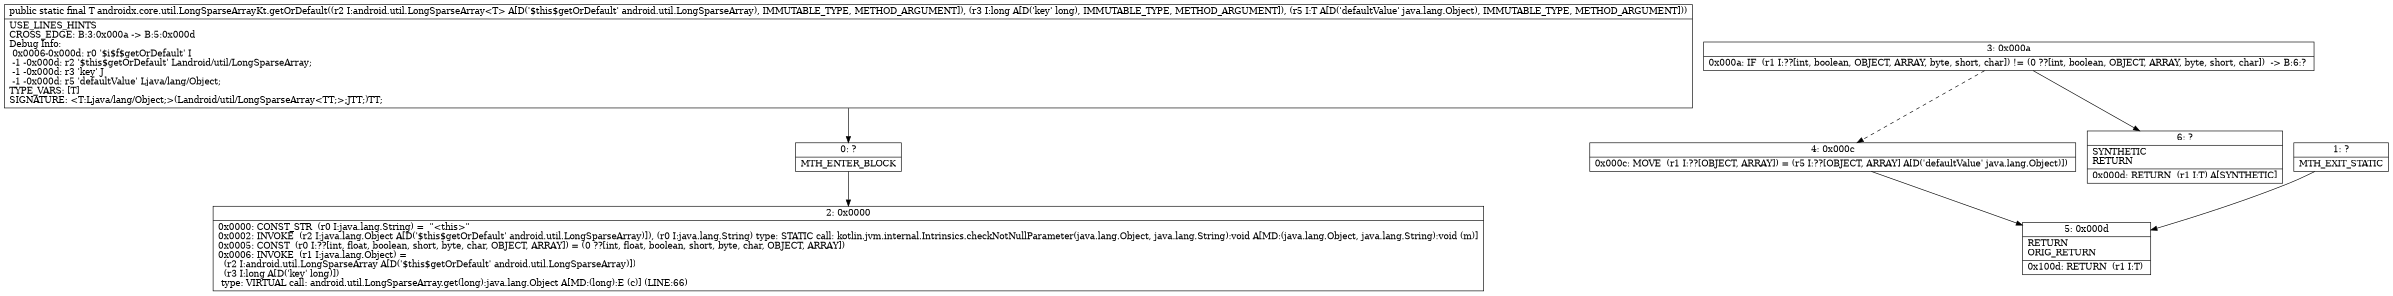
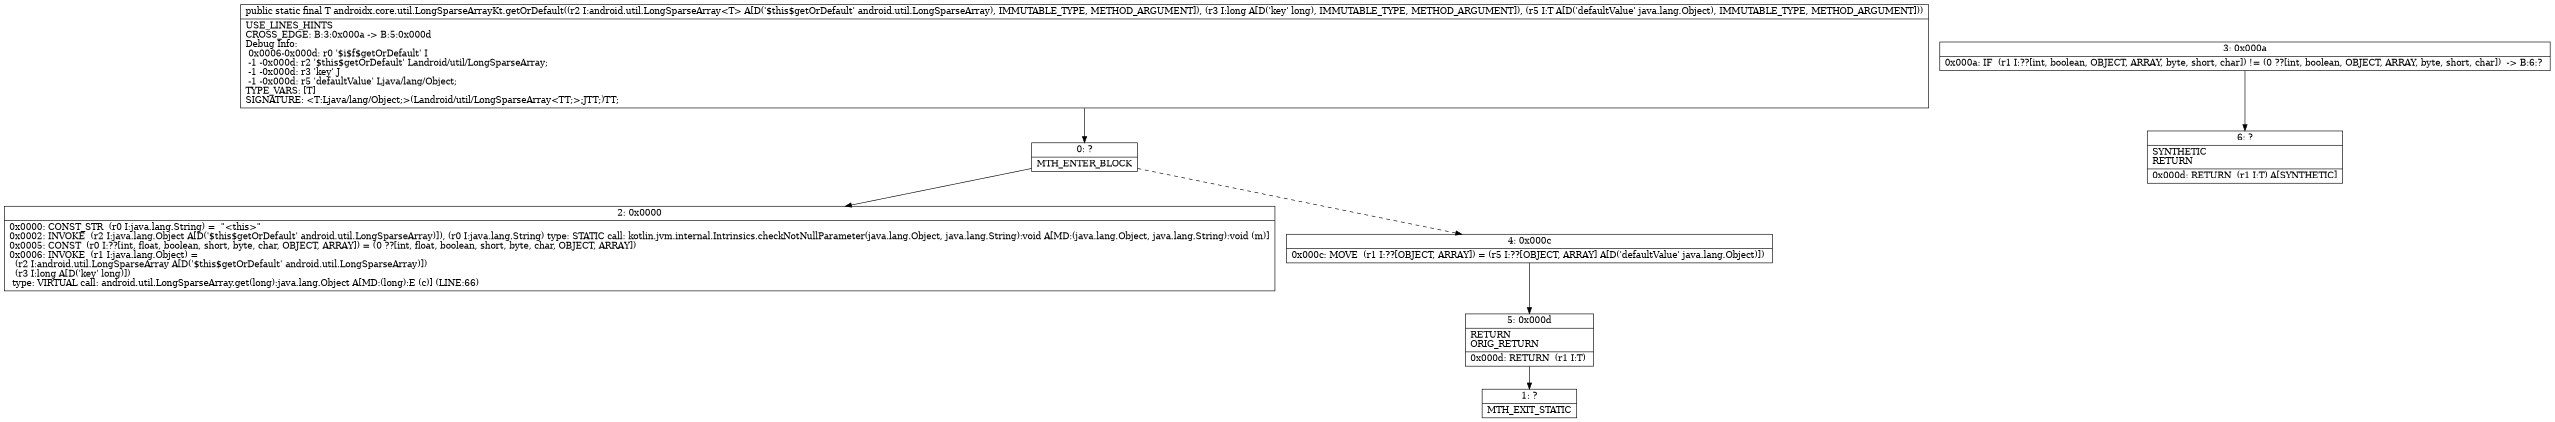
(1924, 105) -> (1297, 201)
(2237, 203) -> (1529, 375)
(2087, 267) -> (1529, 359)
